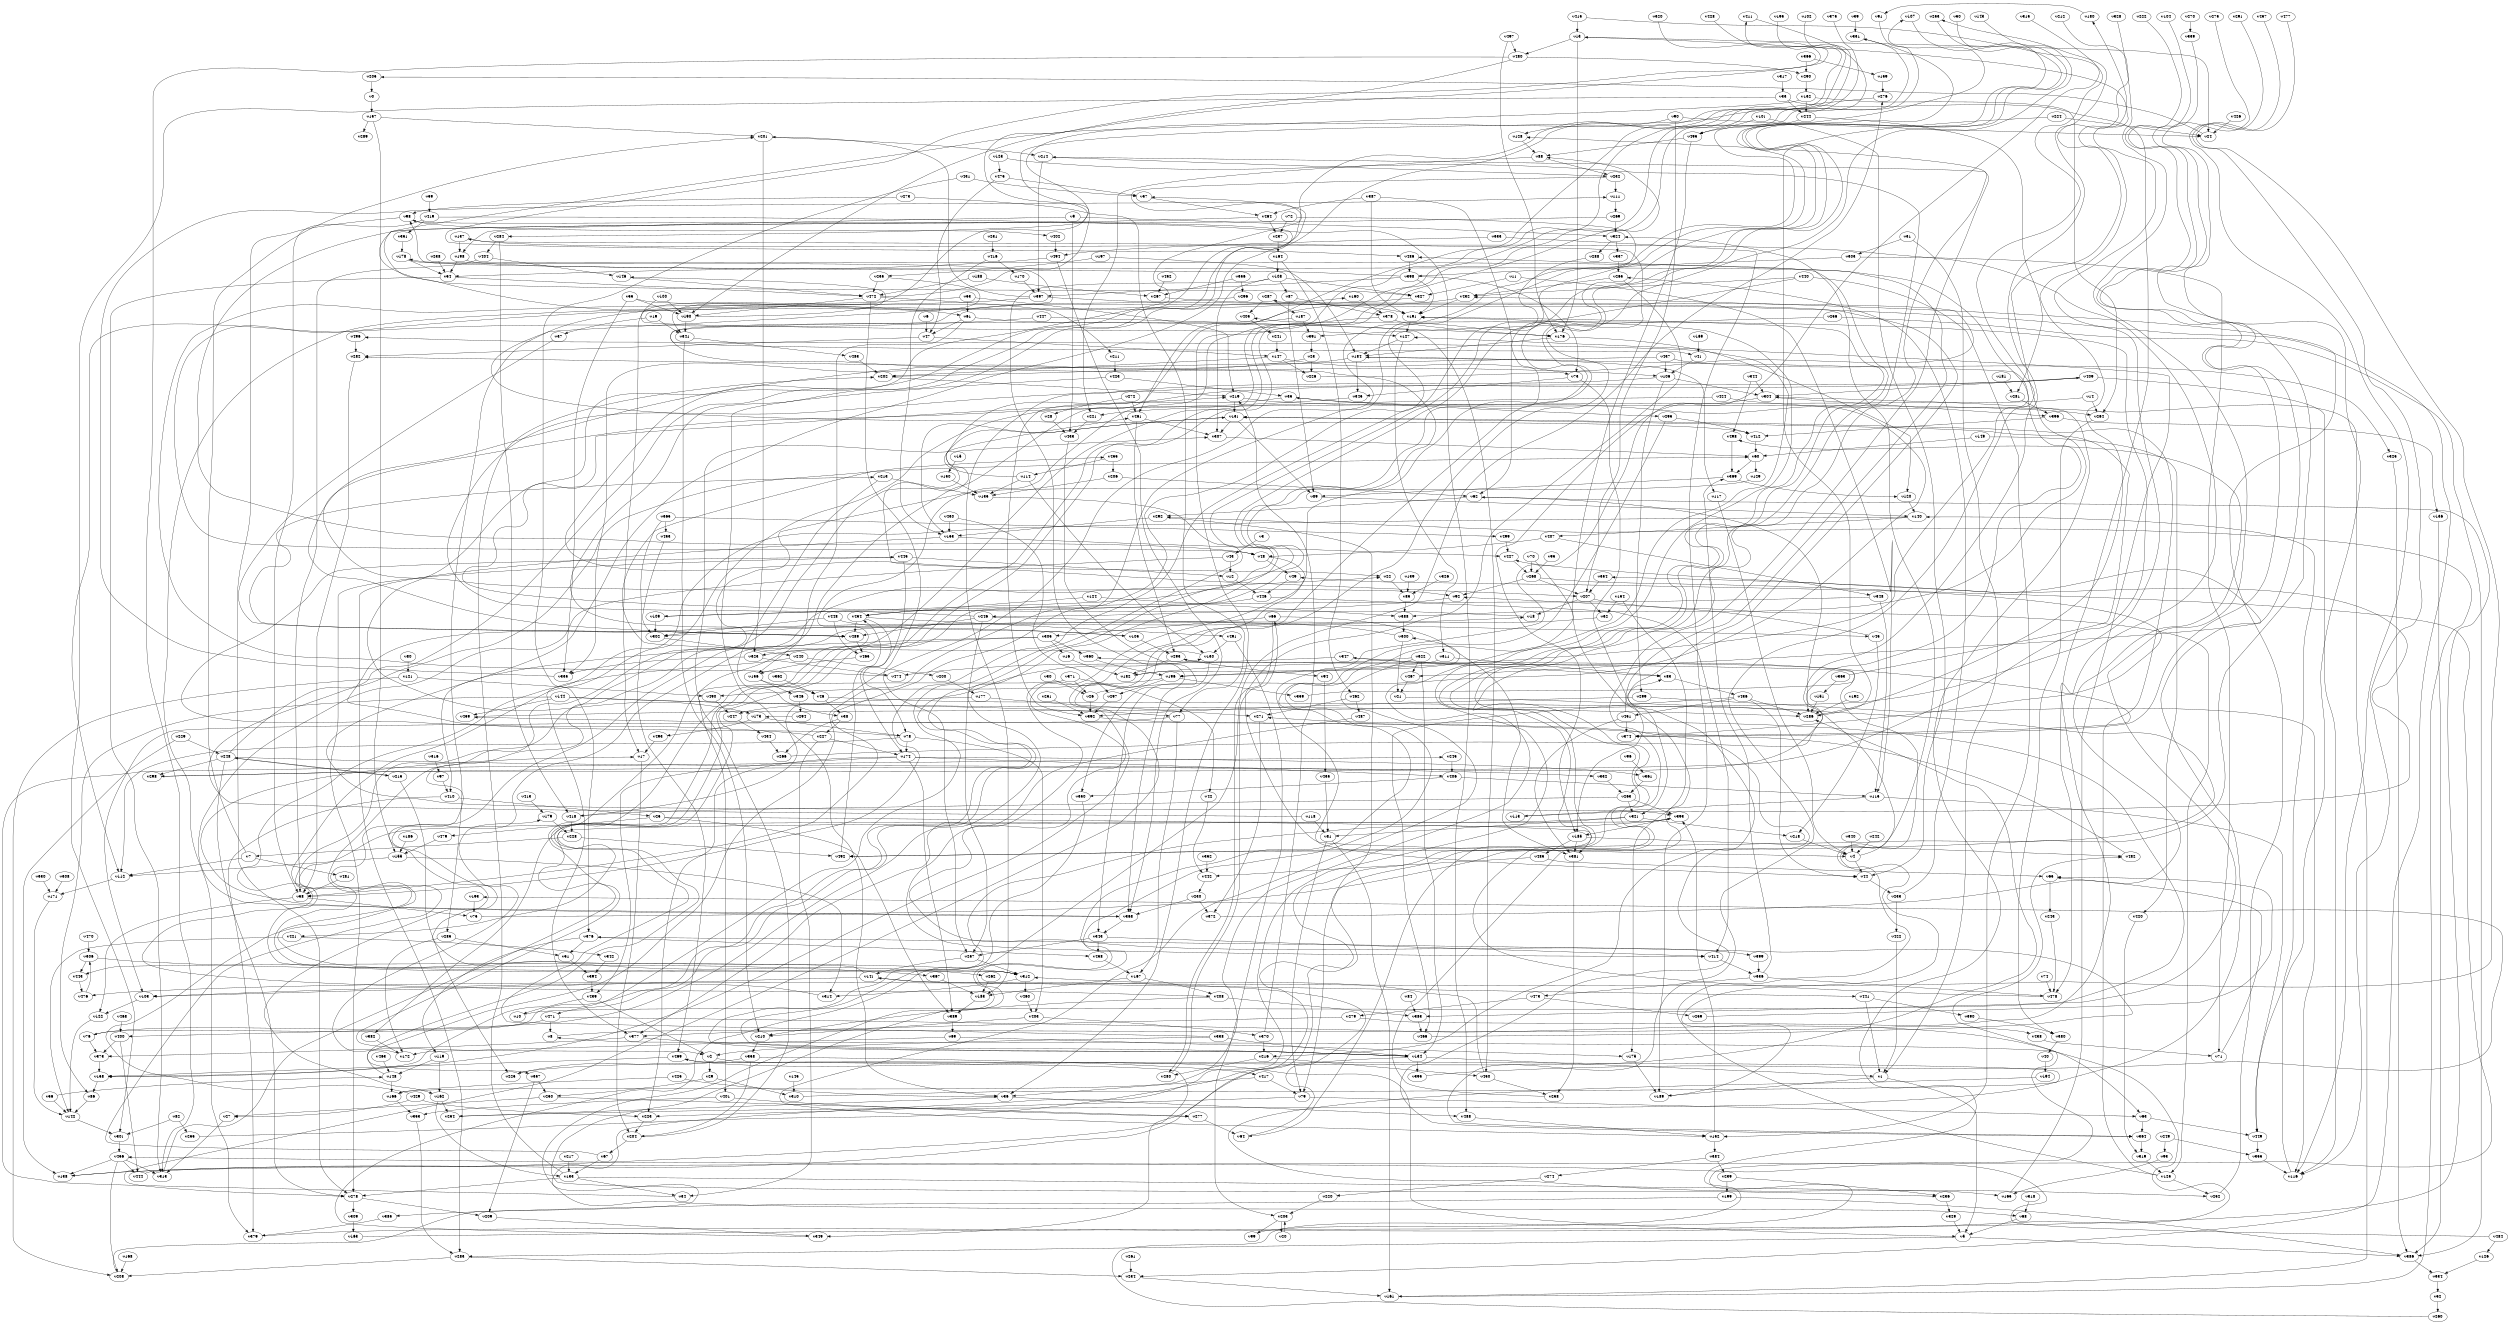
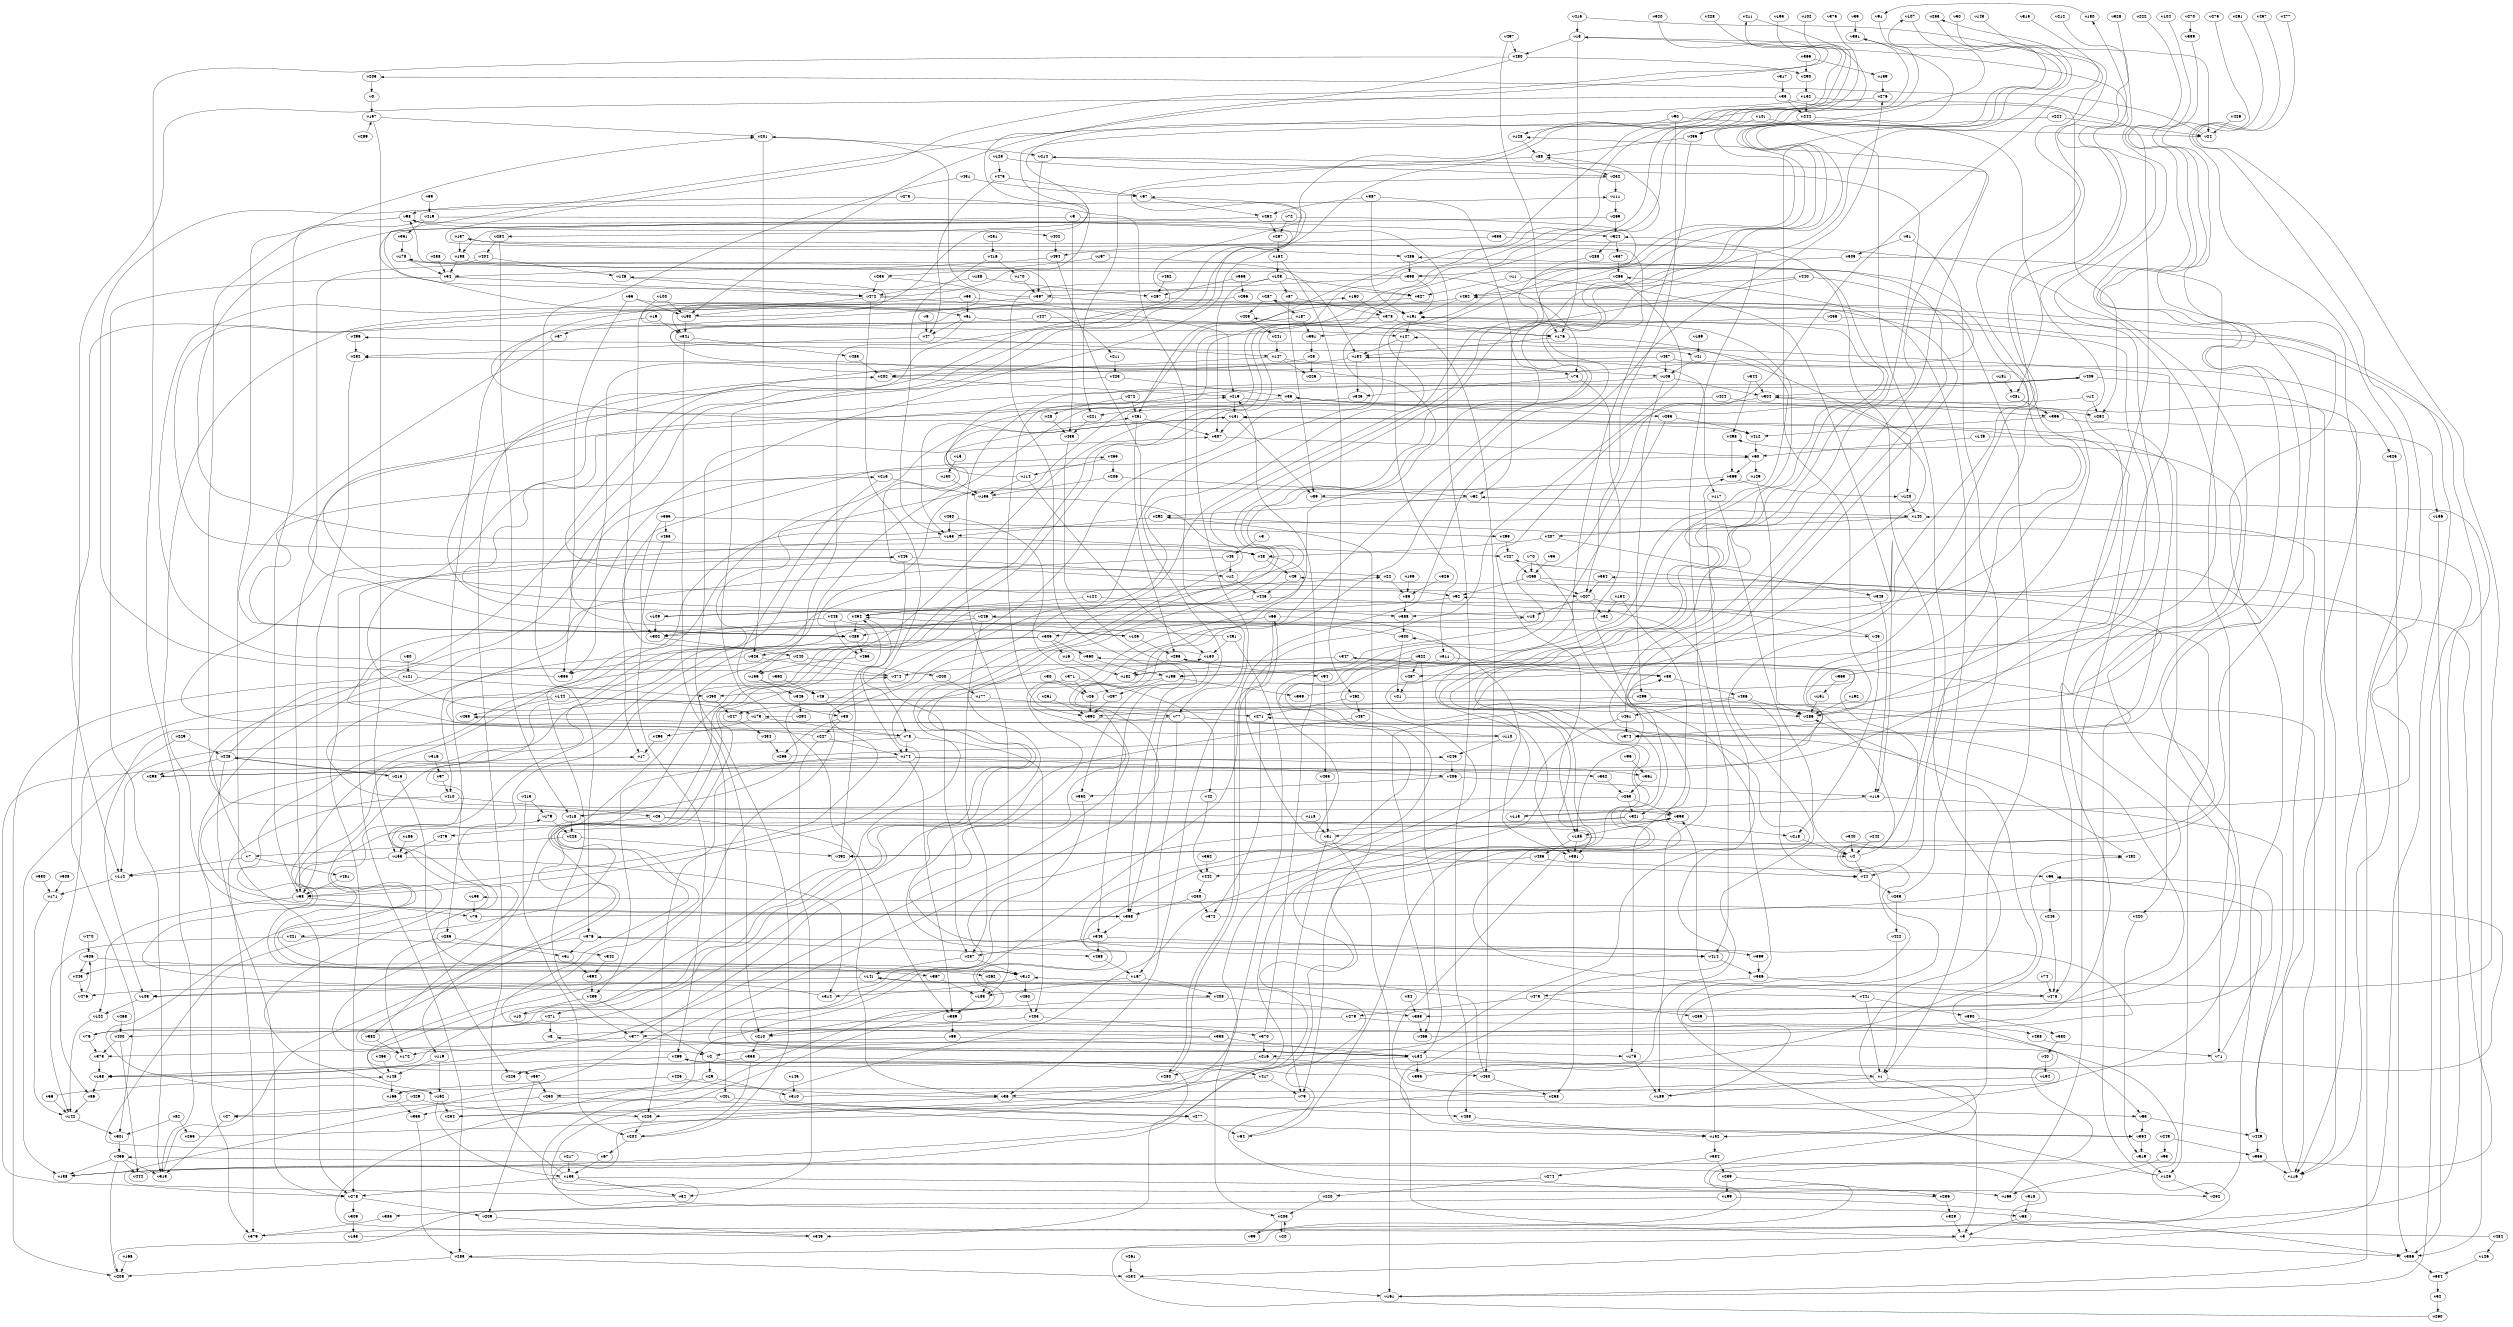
(366, 125) -> (369, 128)
(1739, 522) -> (1772, 603)
(1043, 627) -> (1046, 626)
none -> (1508, 737)
(2040, 742) -> none
(632, 947) -> (555, 979)
